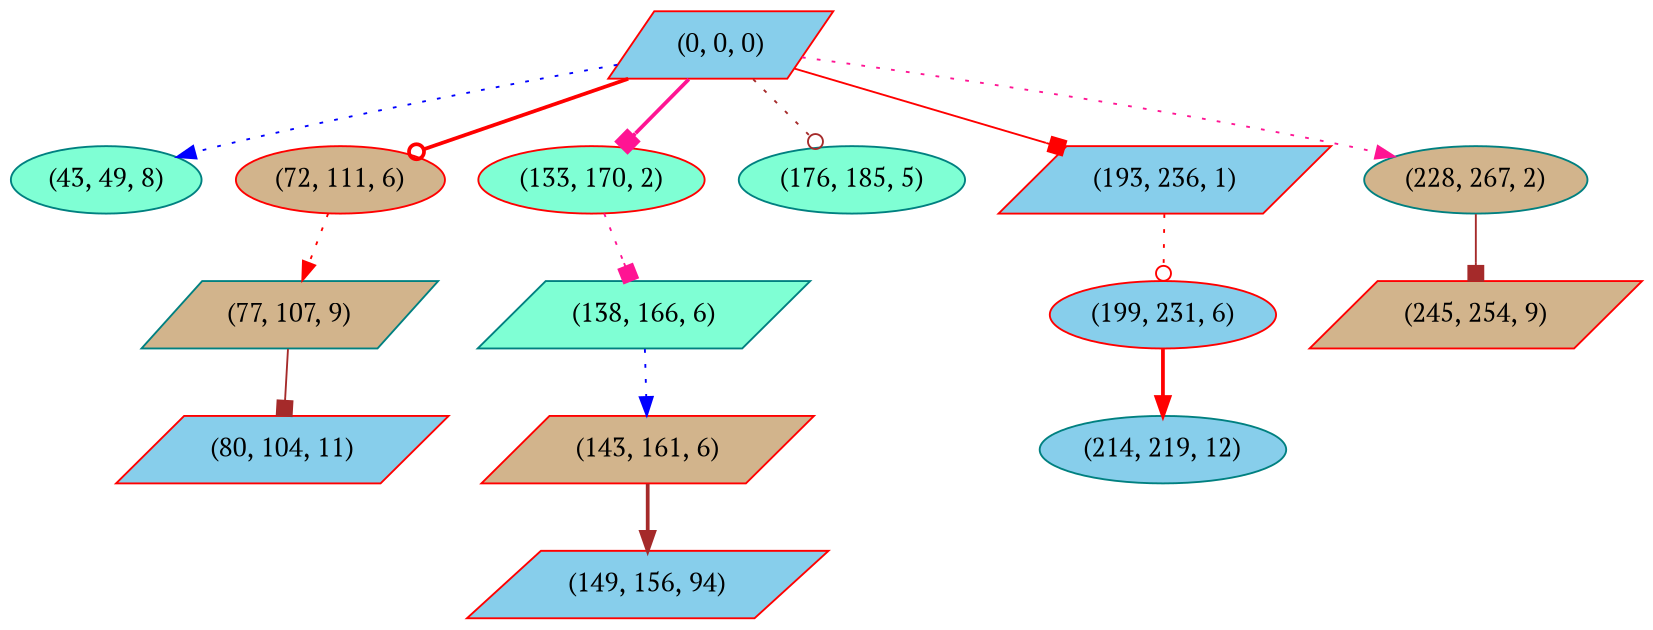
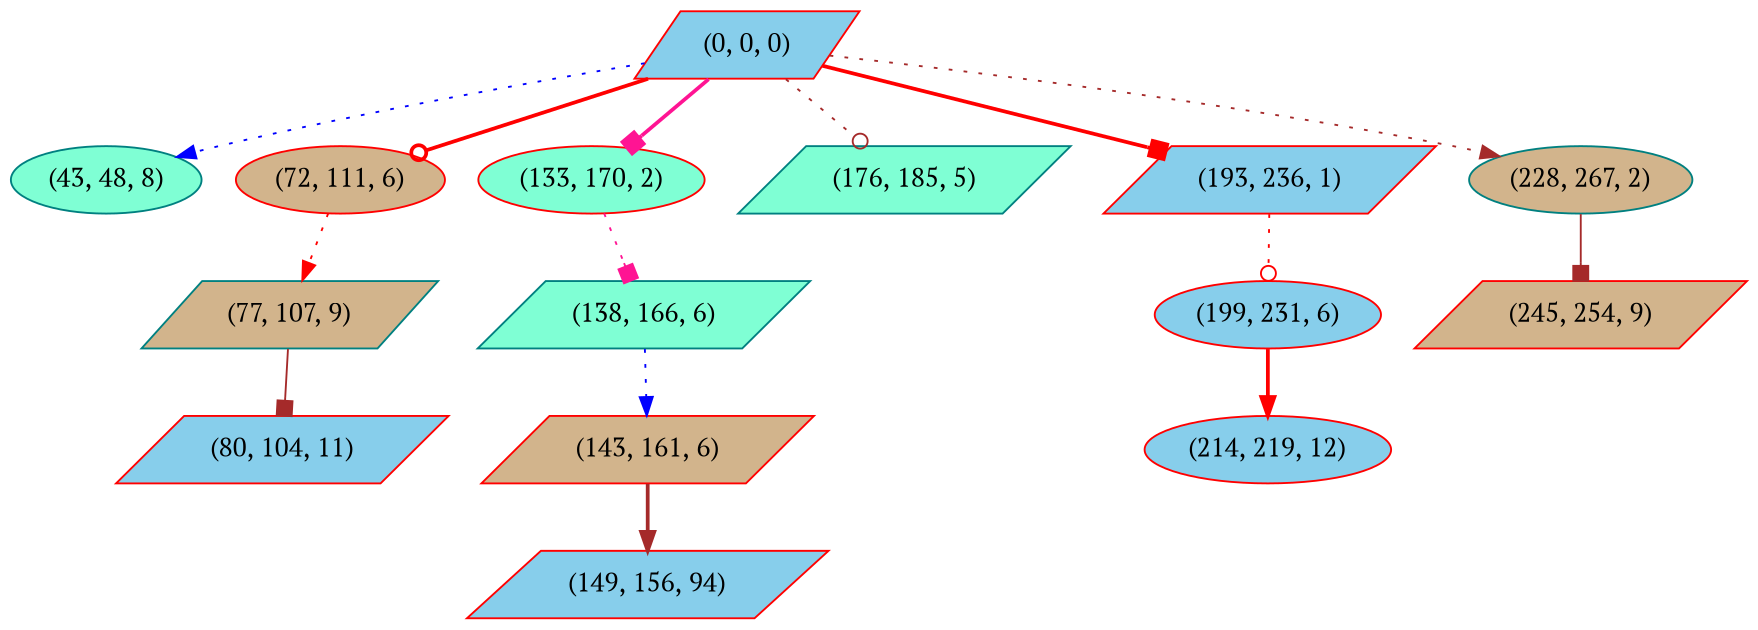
(1090, 100) -> (1156, 97)
(920, 106) -> (985, 106)
(106, 180) -> (106, 180)
(852, 180) -> (904, 180)
(1163, 450) -> (1268, 450)
